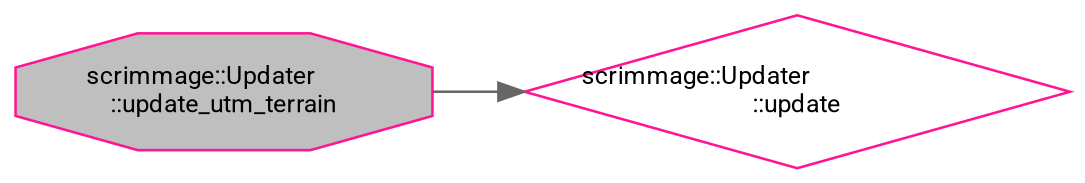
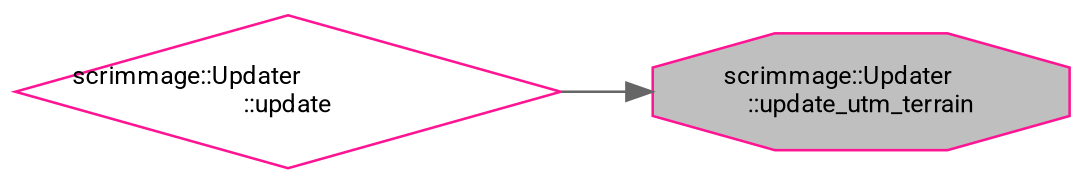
(466, 92) -> (594, 92)
